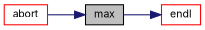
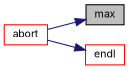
(137, 15) -> (61, 44)
